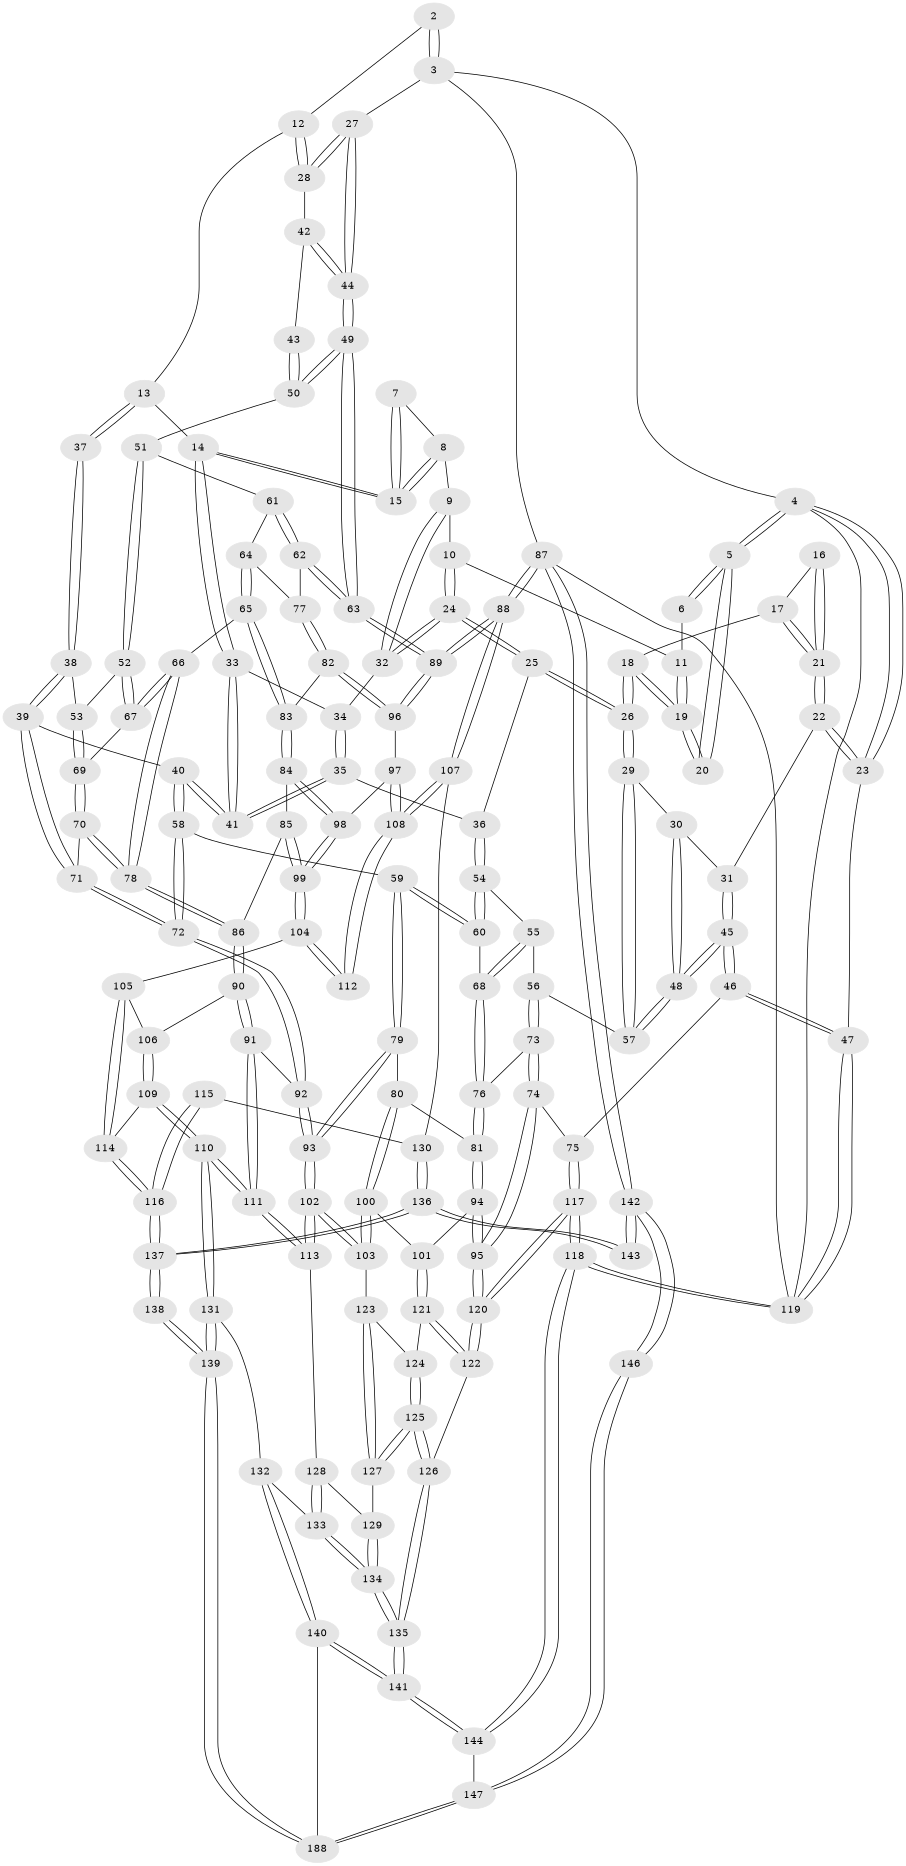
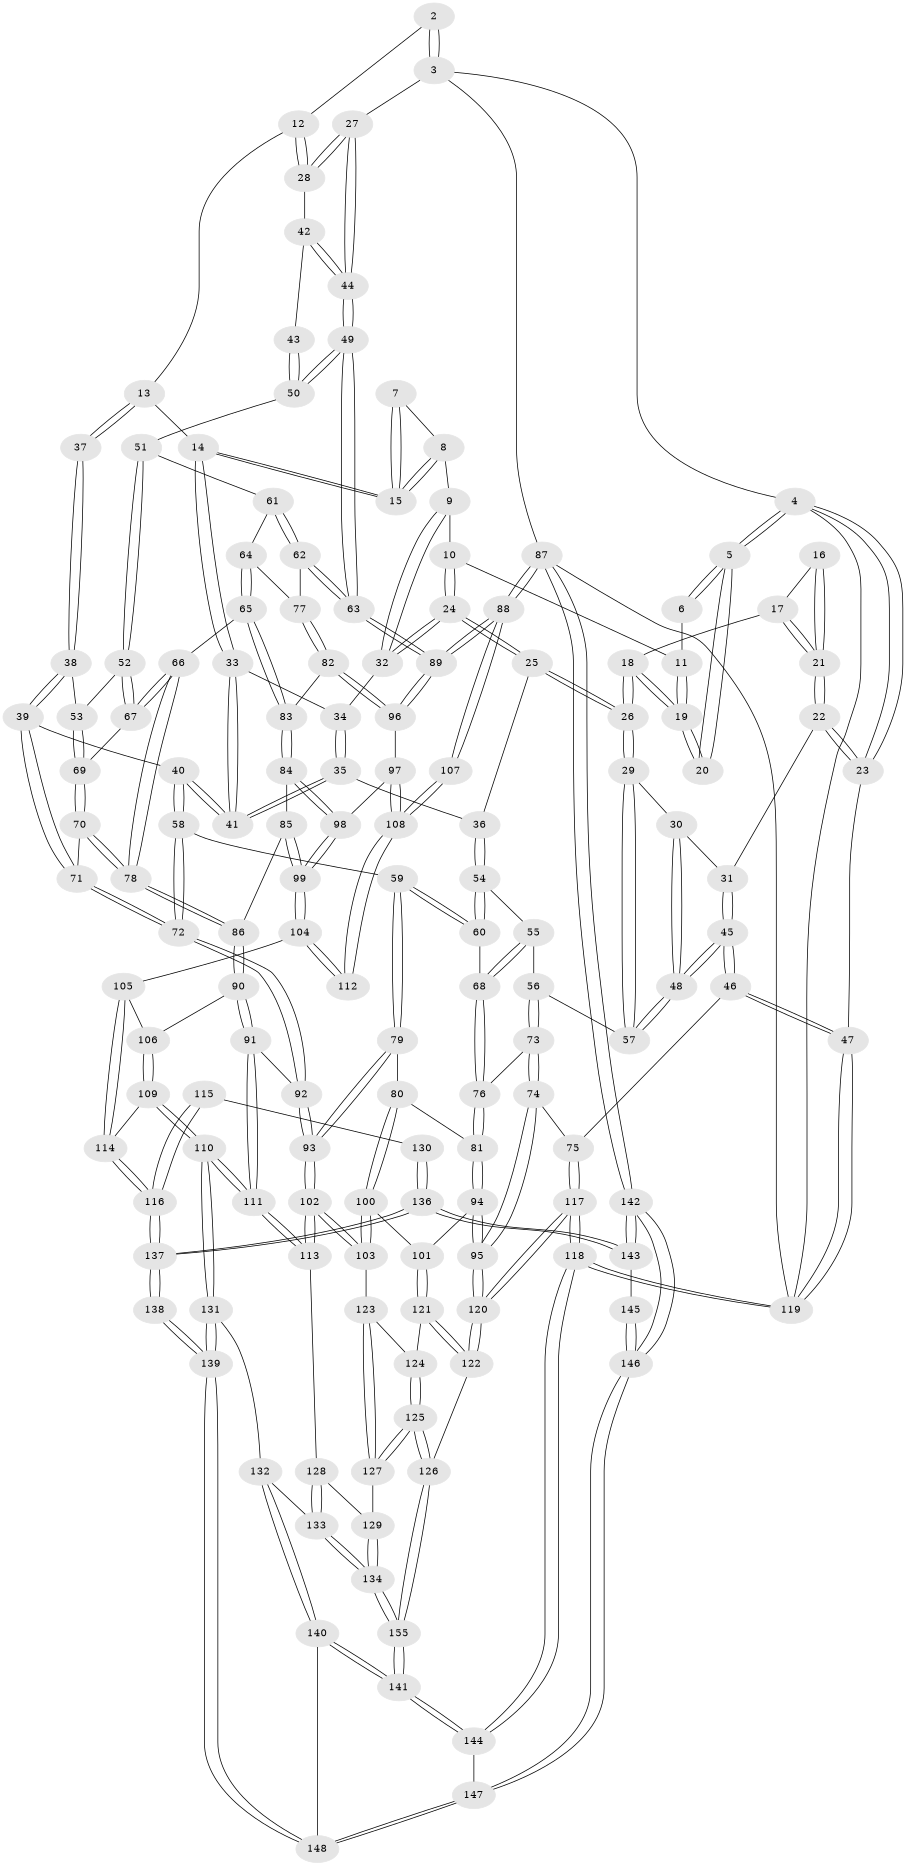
(439, 960) -> none
none -> (631, 1310)
(399, 1633) -> (399, 1633)
(317, 1849) -> (317, 1849)
